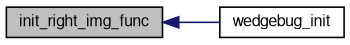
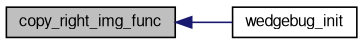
(84, 22) -> (91, 22)
